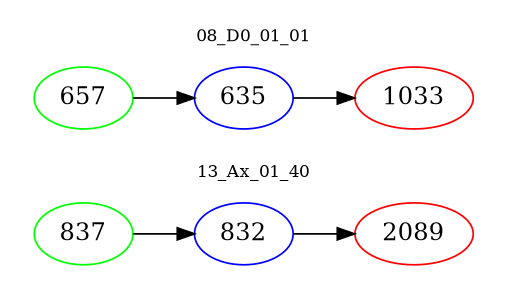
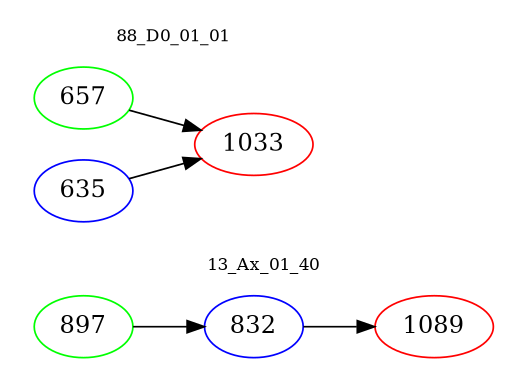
(254, 37) -> (174, 37)
(155, 98) -> (157, 118)
(84, 234) -> (84, 327)
(414, 234) -> (434, 327)
